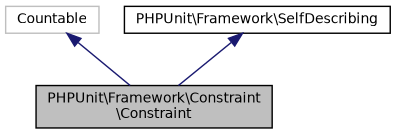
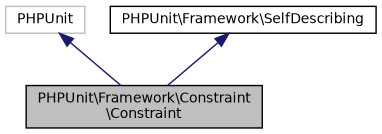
(52, 20) -> (45, 20)
